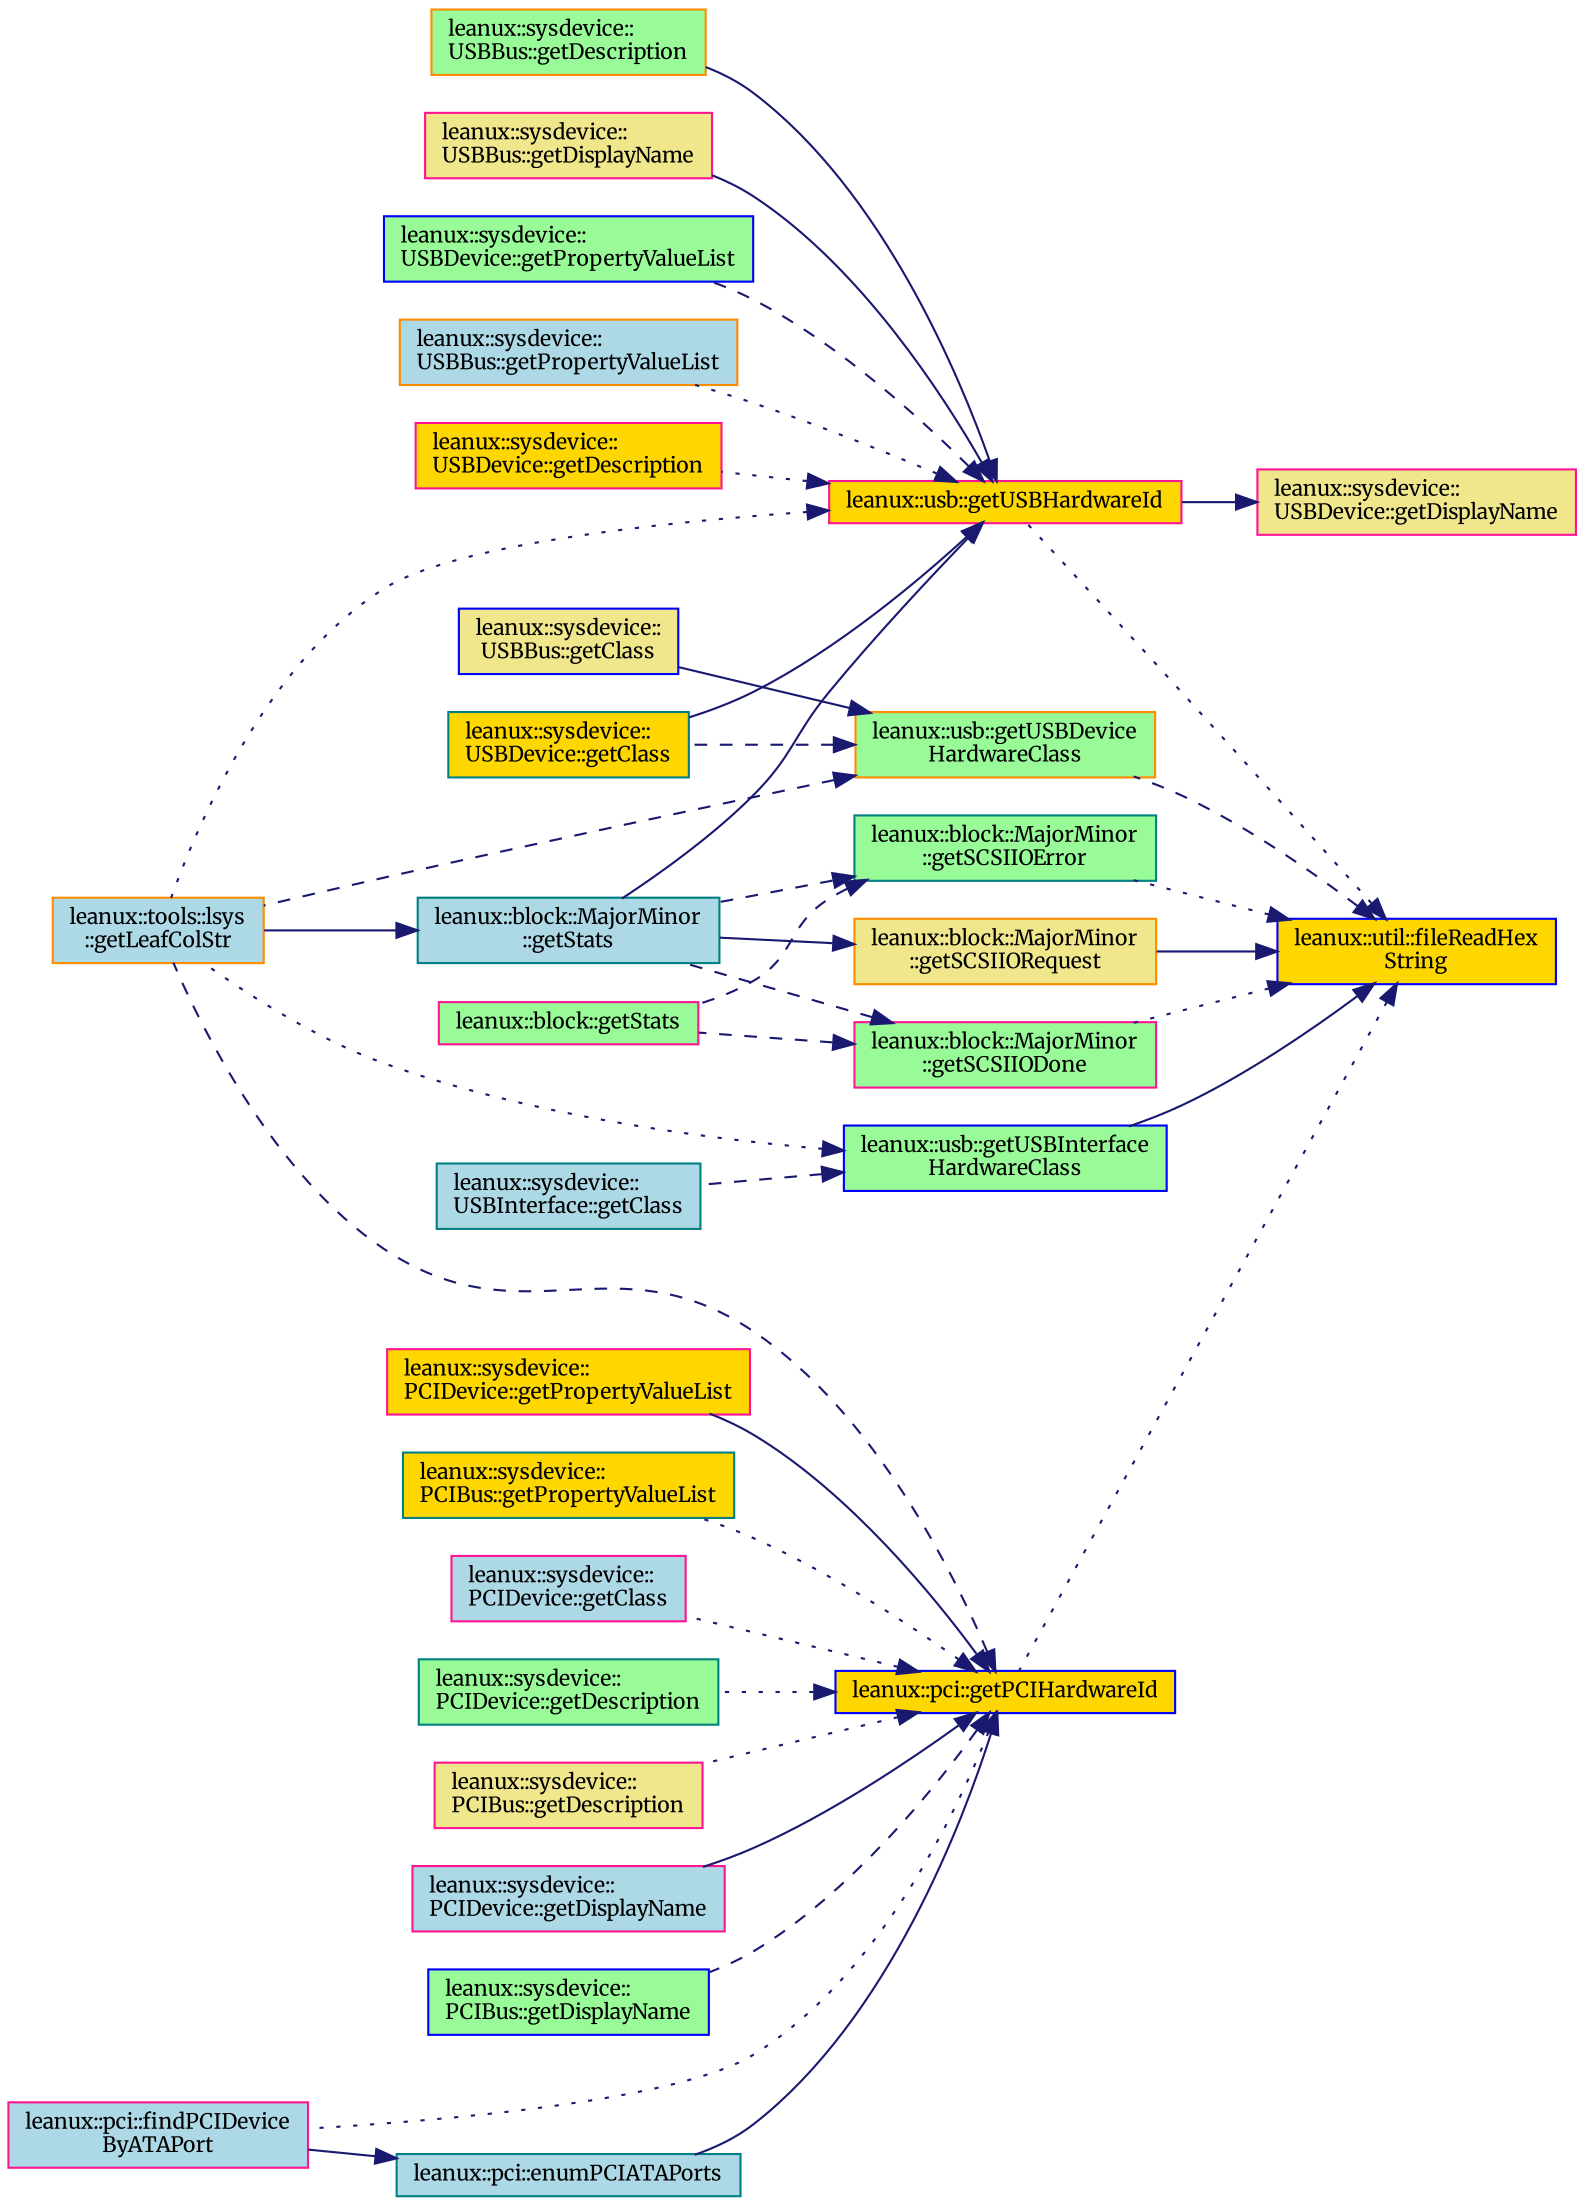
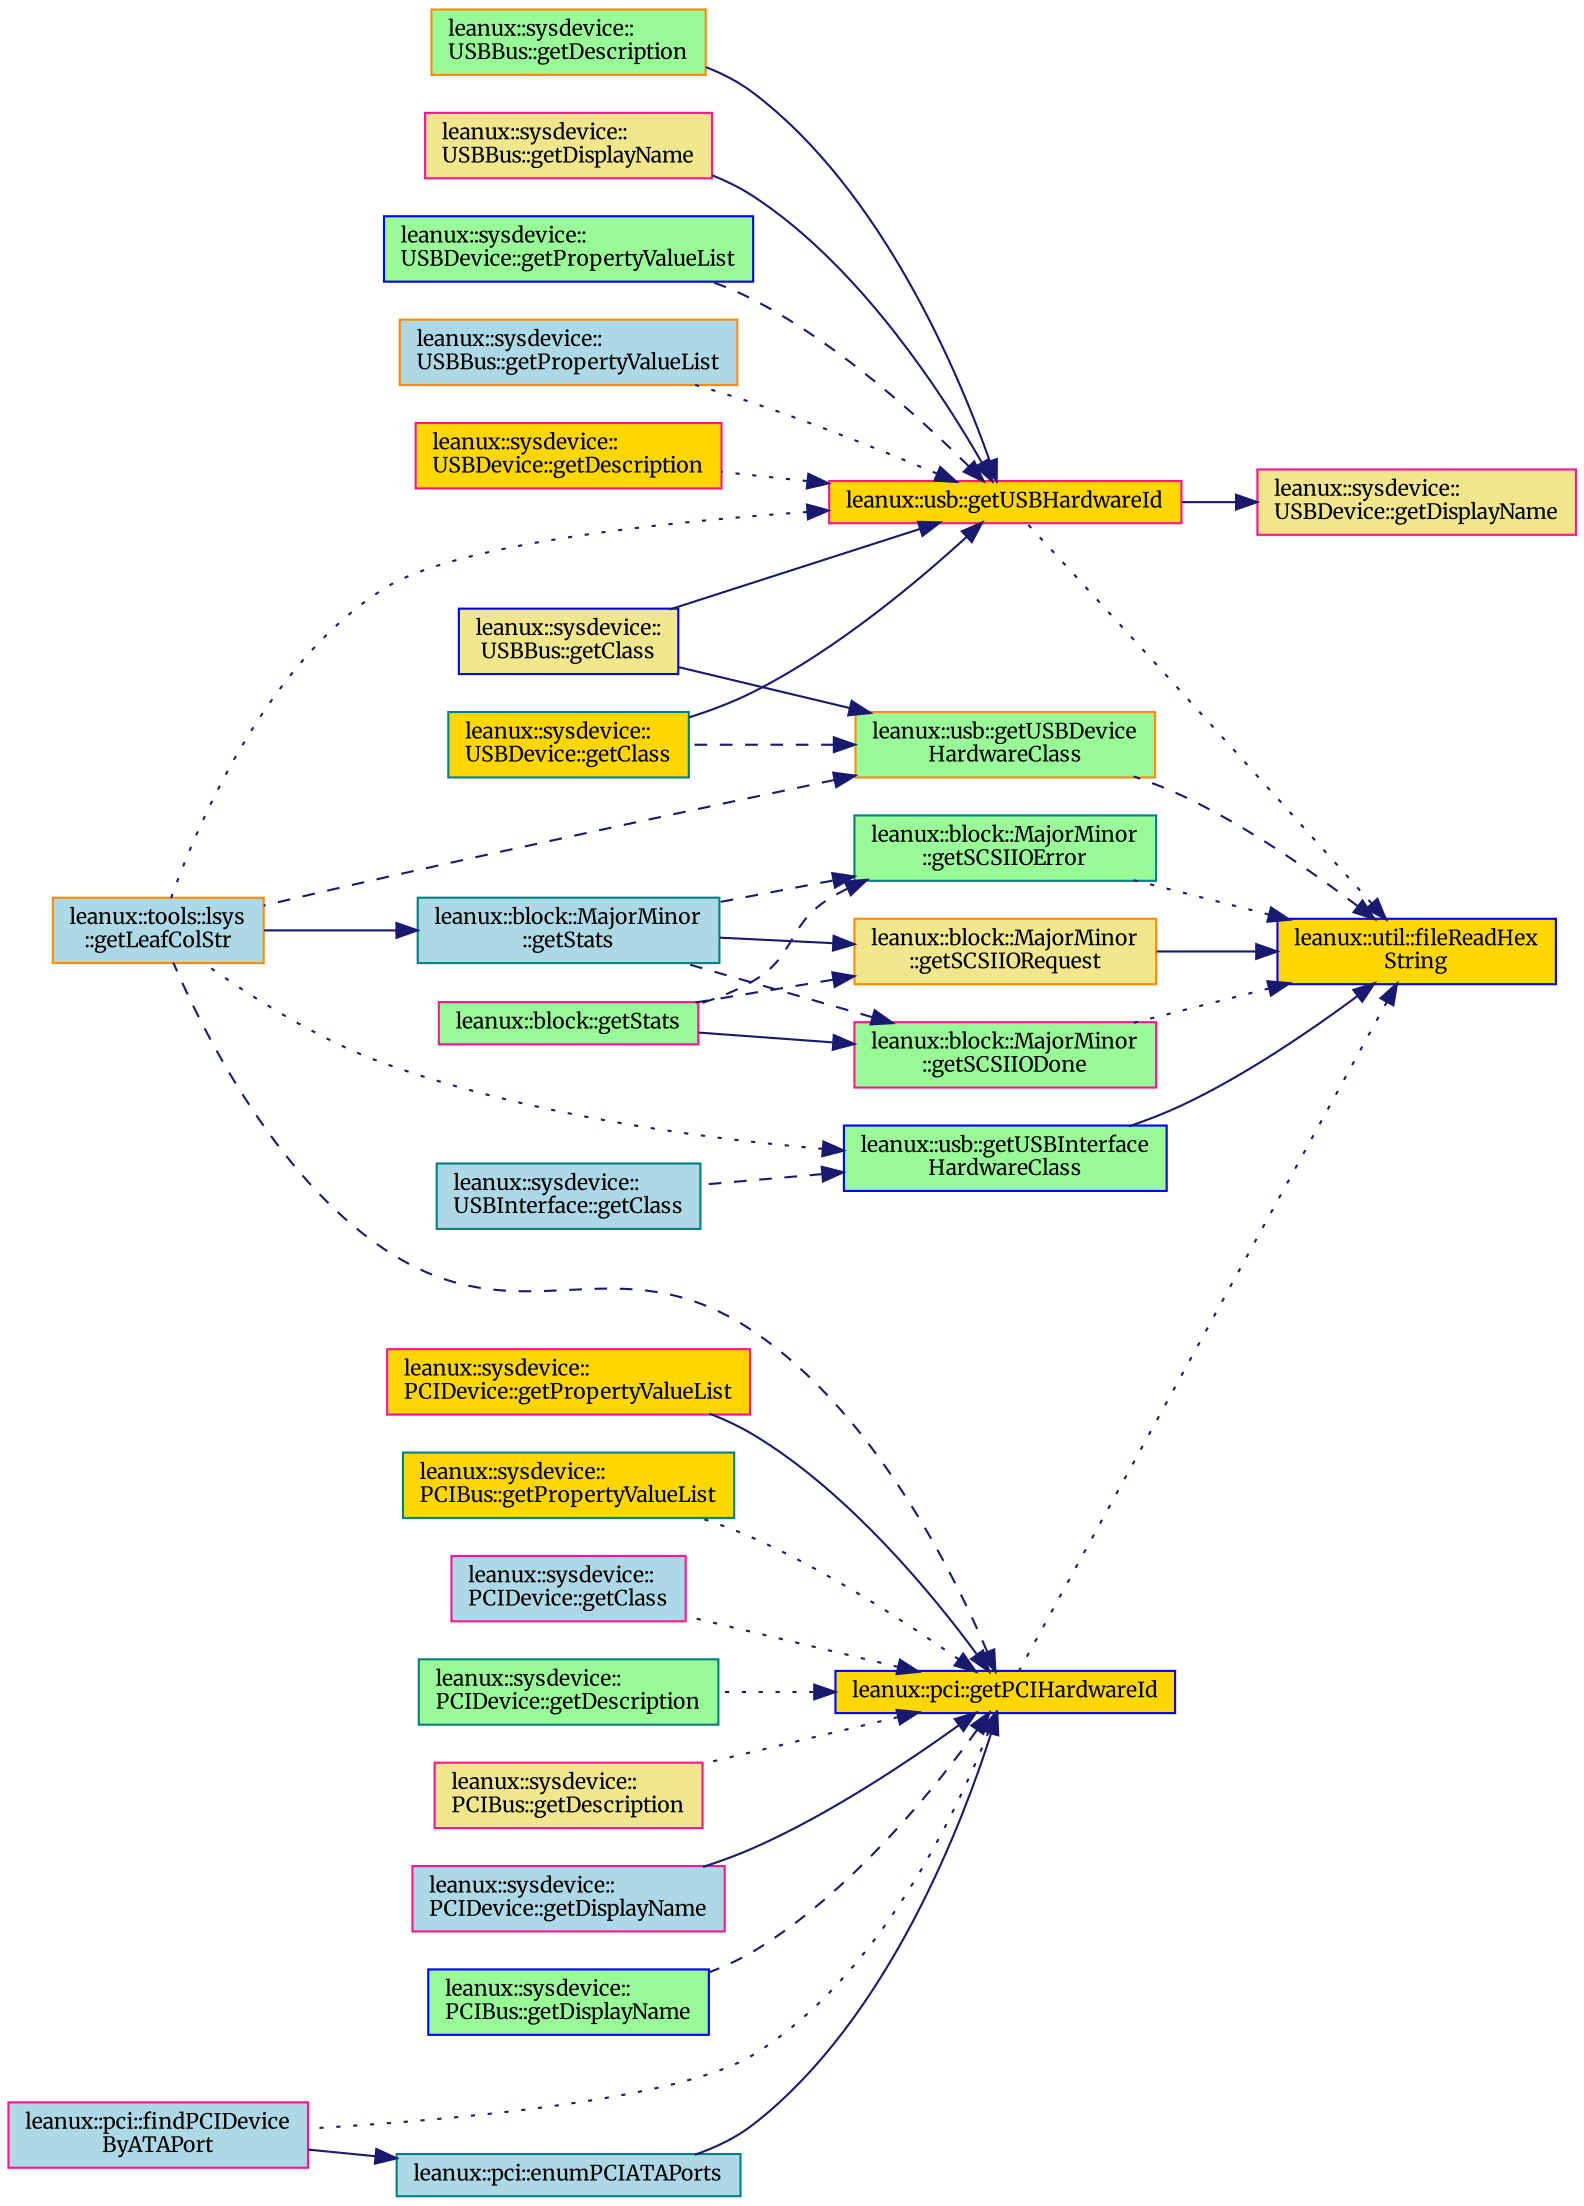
(803, 728) -> (795, 569)
none -> (762, 991)
(766, 1037) -> (766, 1037)
